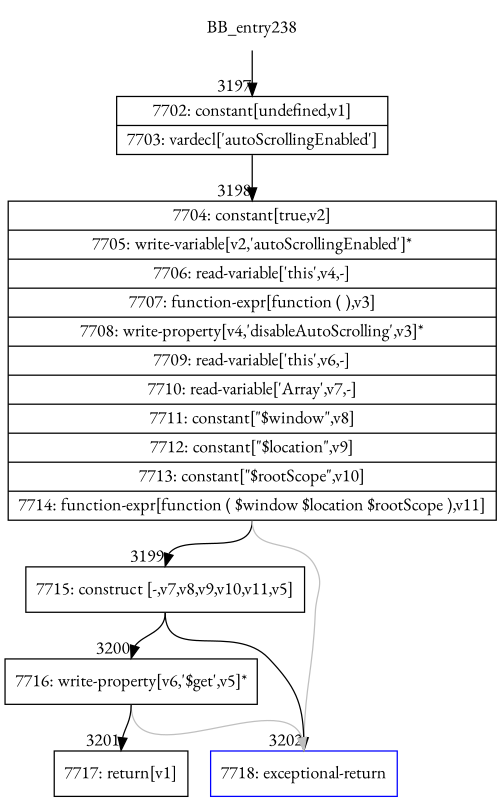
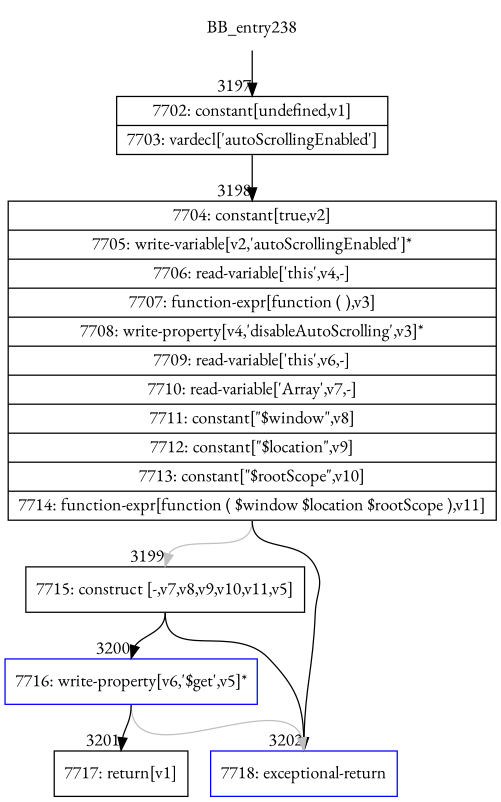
(215, 543) -> (215, 543)
(316, 610) -> (316, 610)
(131, 682) -> (131, 682)
